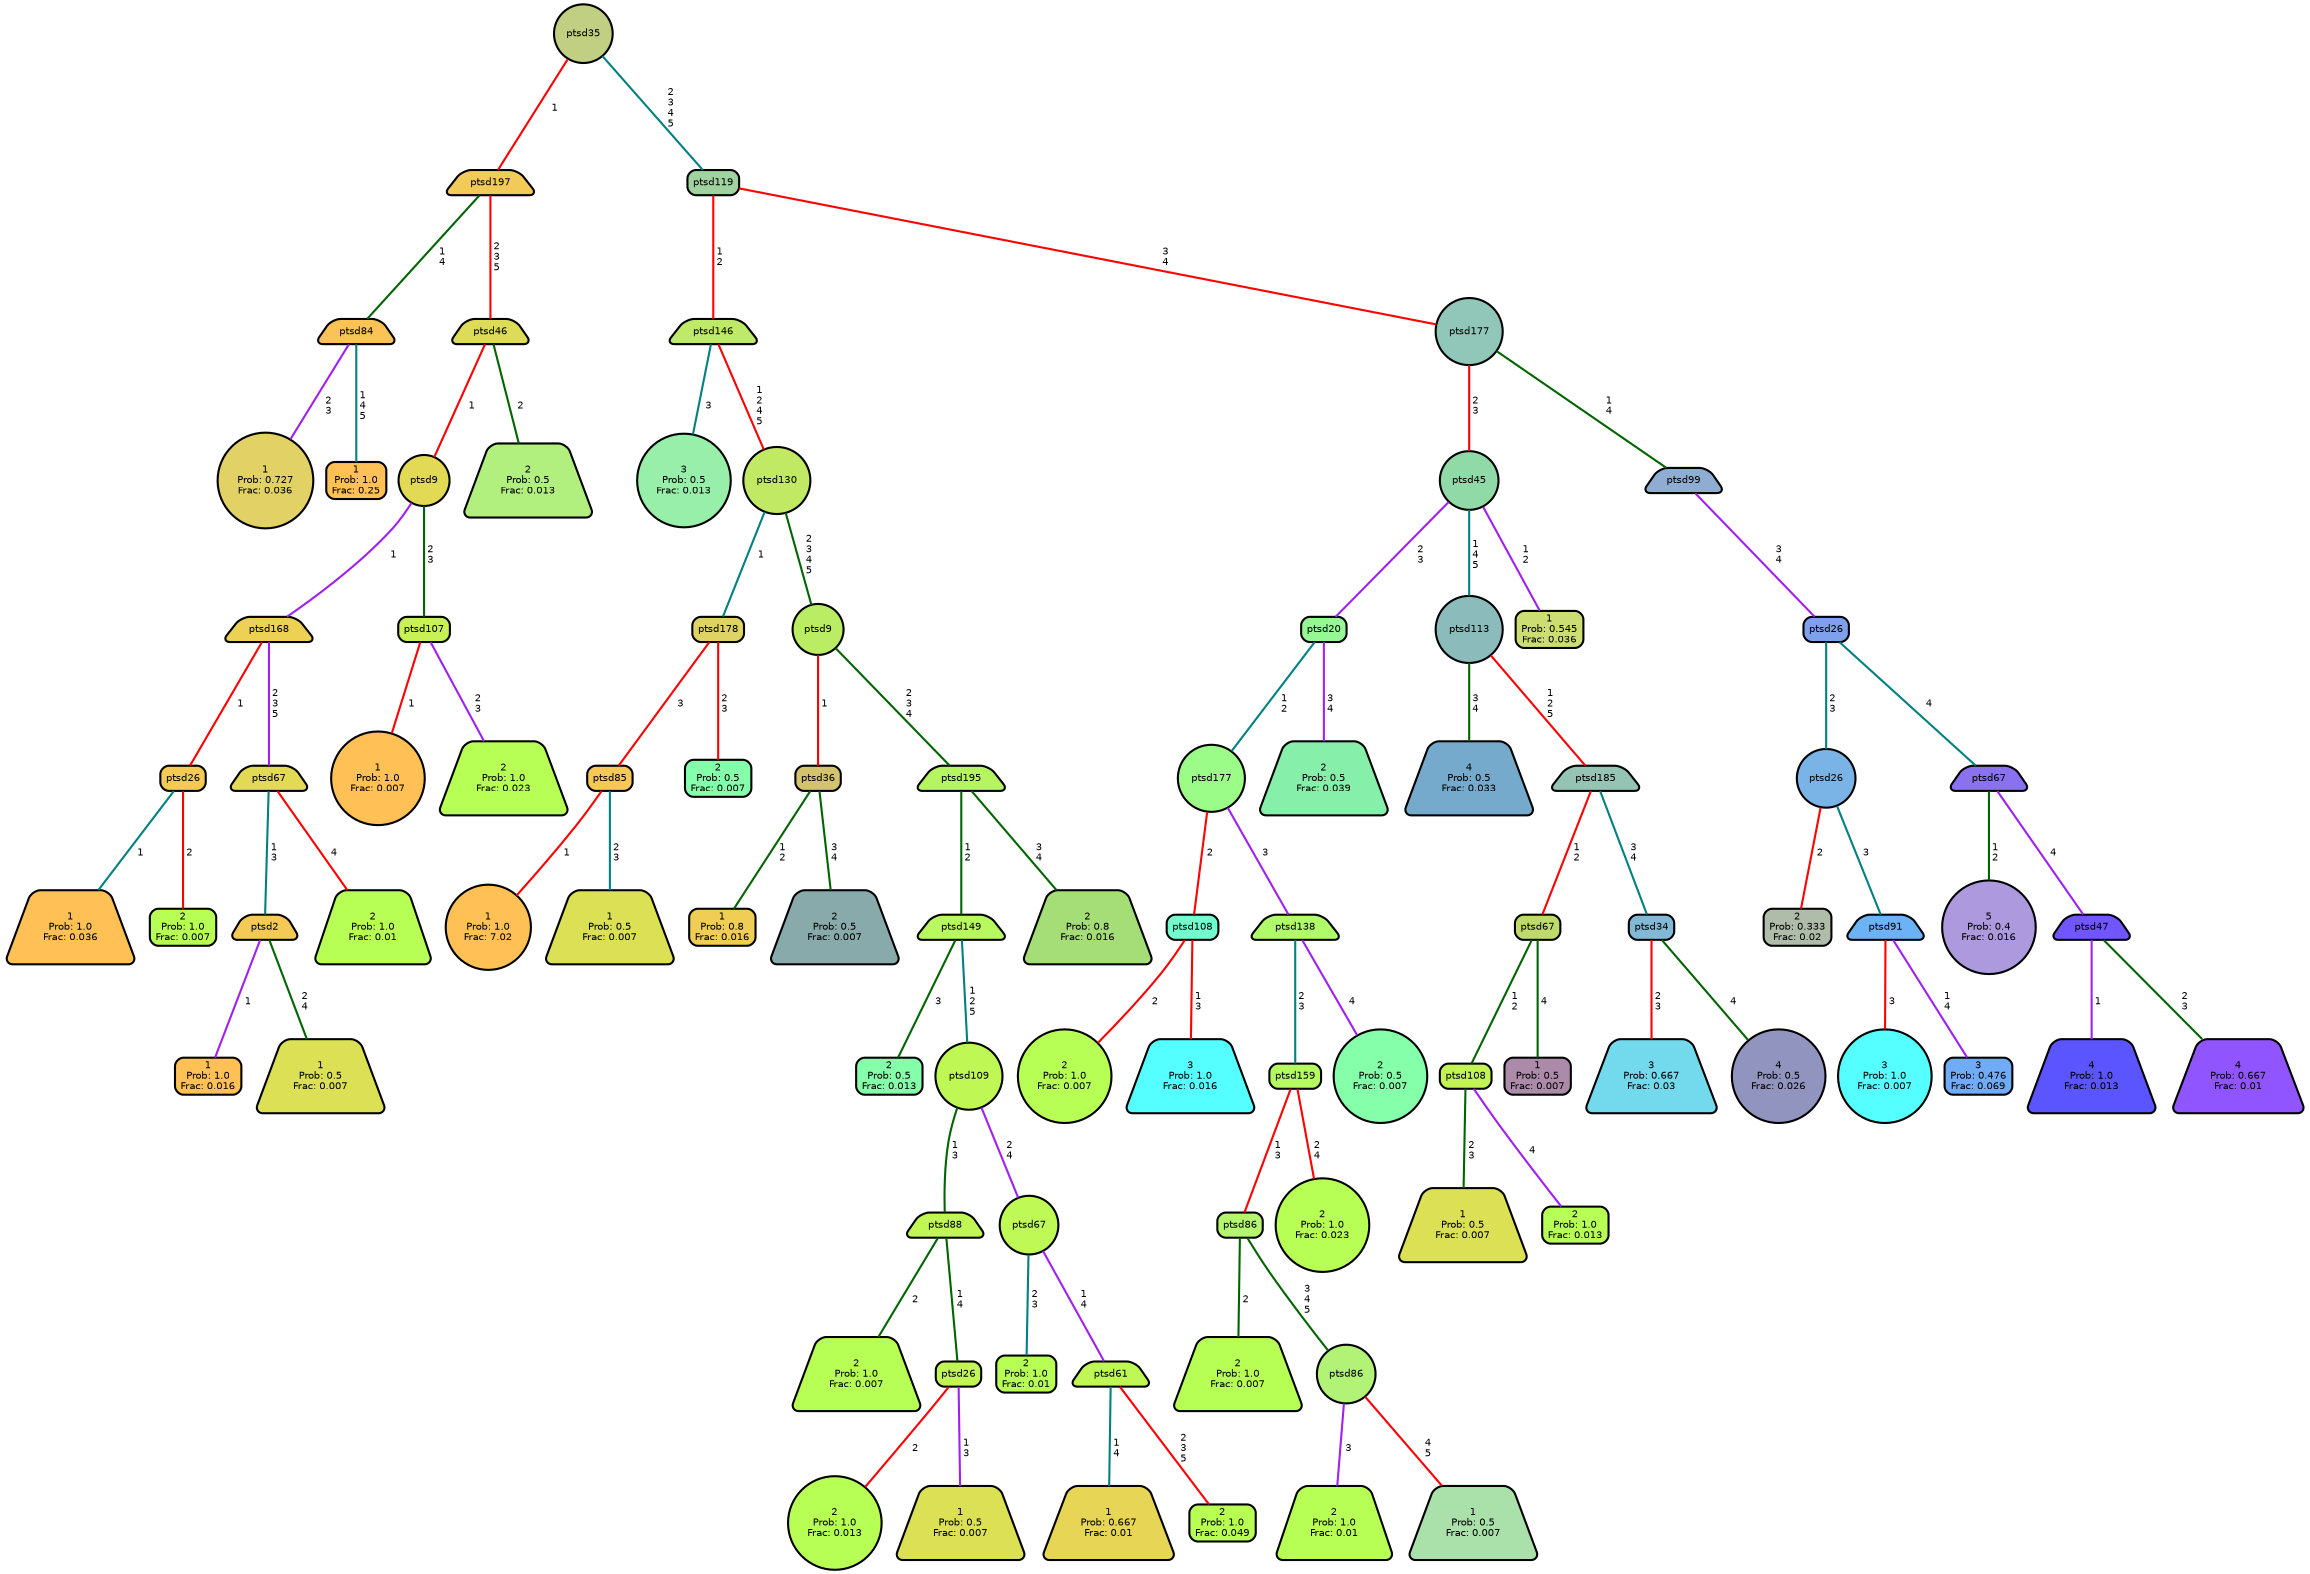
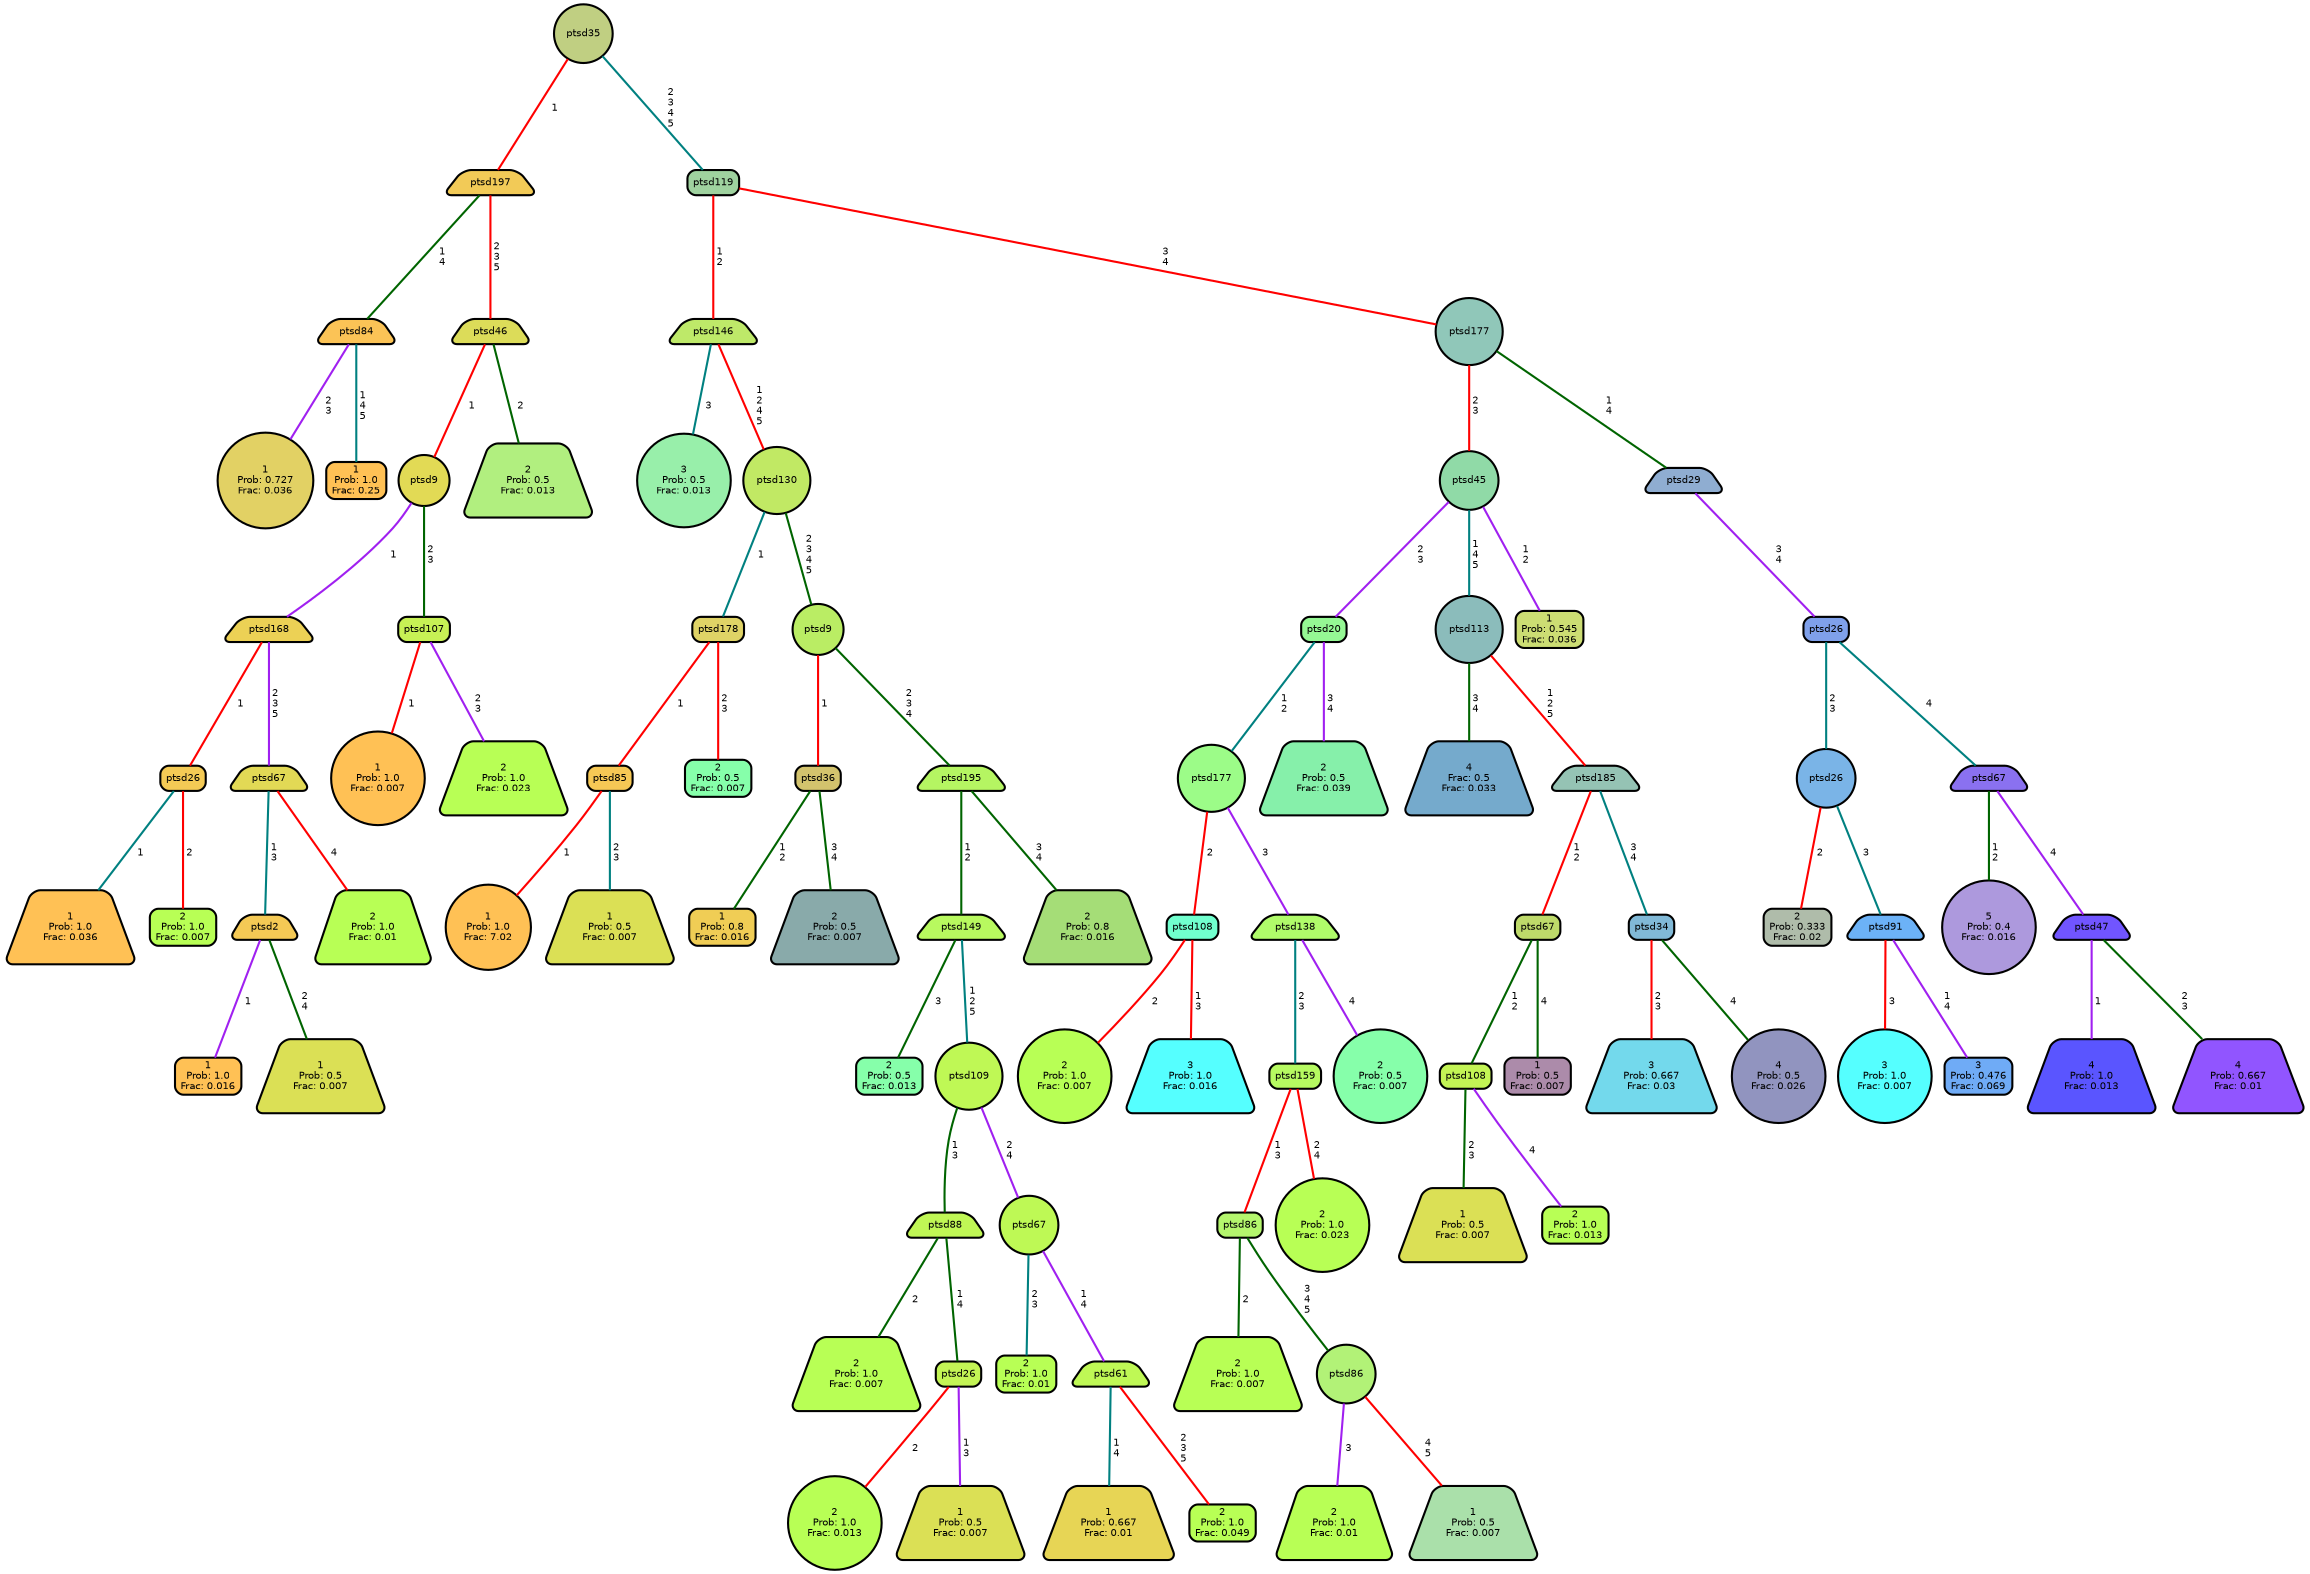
(1684, 481) -> (1684, 481)
(679, 704) -> (679, 704)
(1469, 778) -> (1469, 778)
